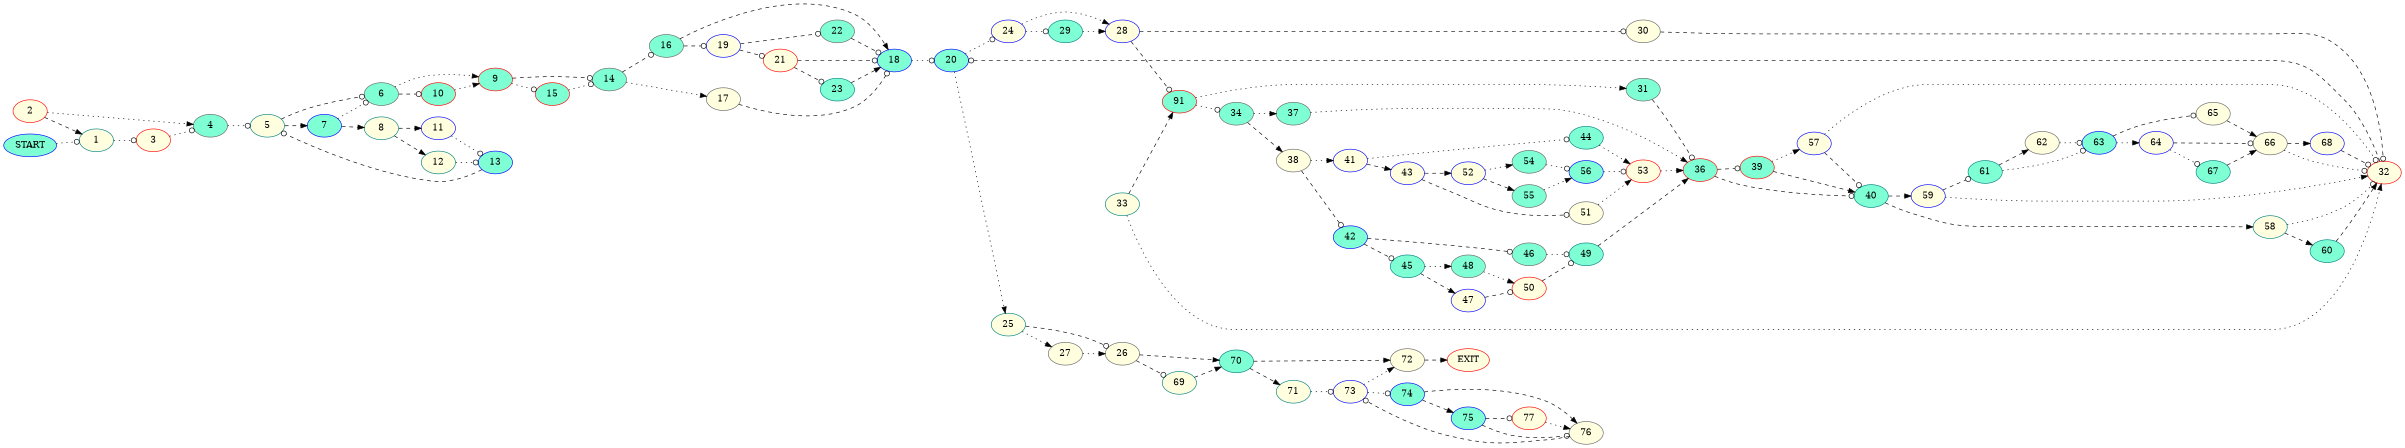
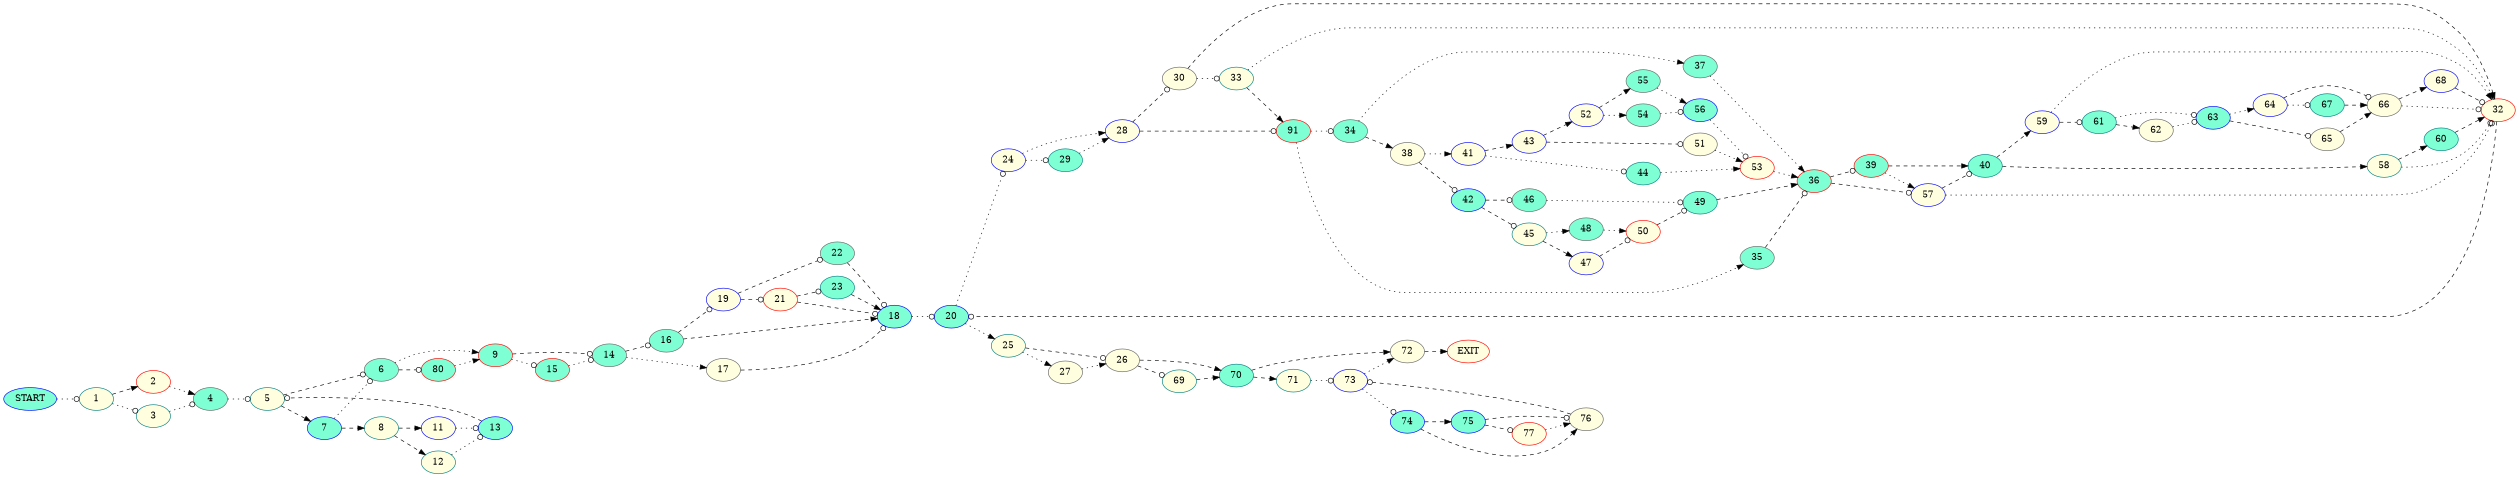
(2062, 34) -> (1851, 4)
none -> (1205, 79)
(1643, 90) -> (1757, 258)
(438, 94) -> (438, 370)
(60, 124) -> (122, 391)
(153, 140) -> (153, 416)
(1781, 191) -> (1869, 188)
(1407, 266) -> (1529, 234)
